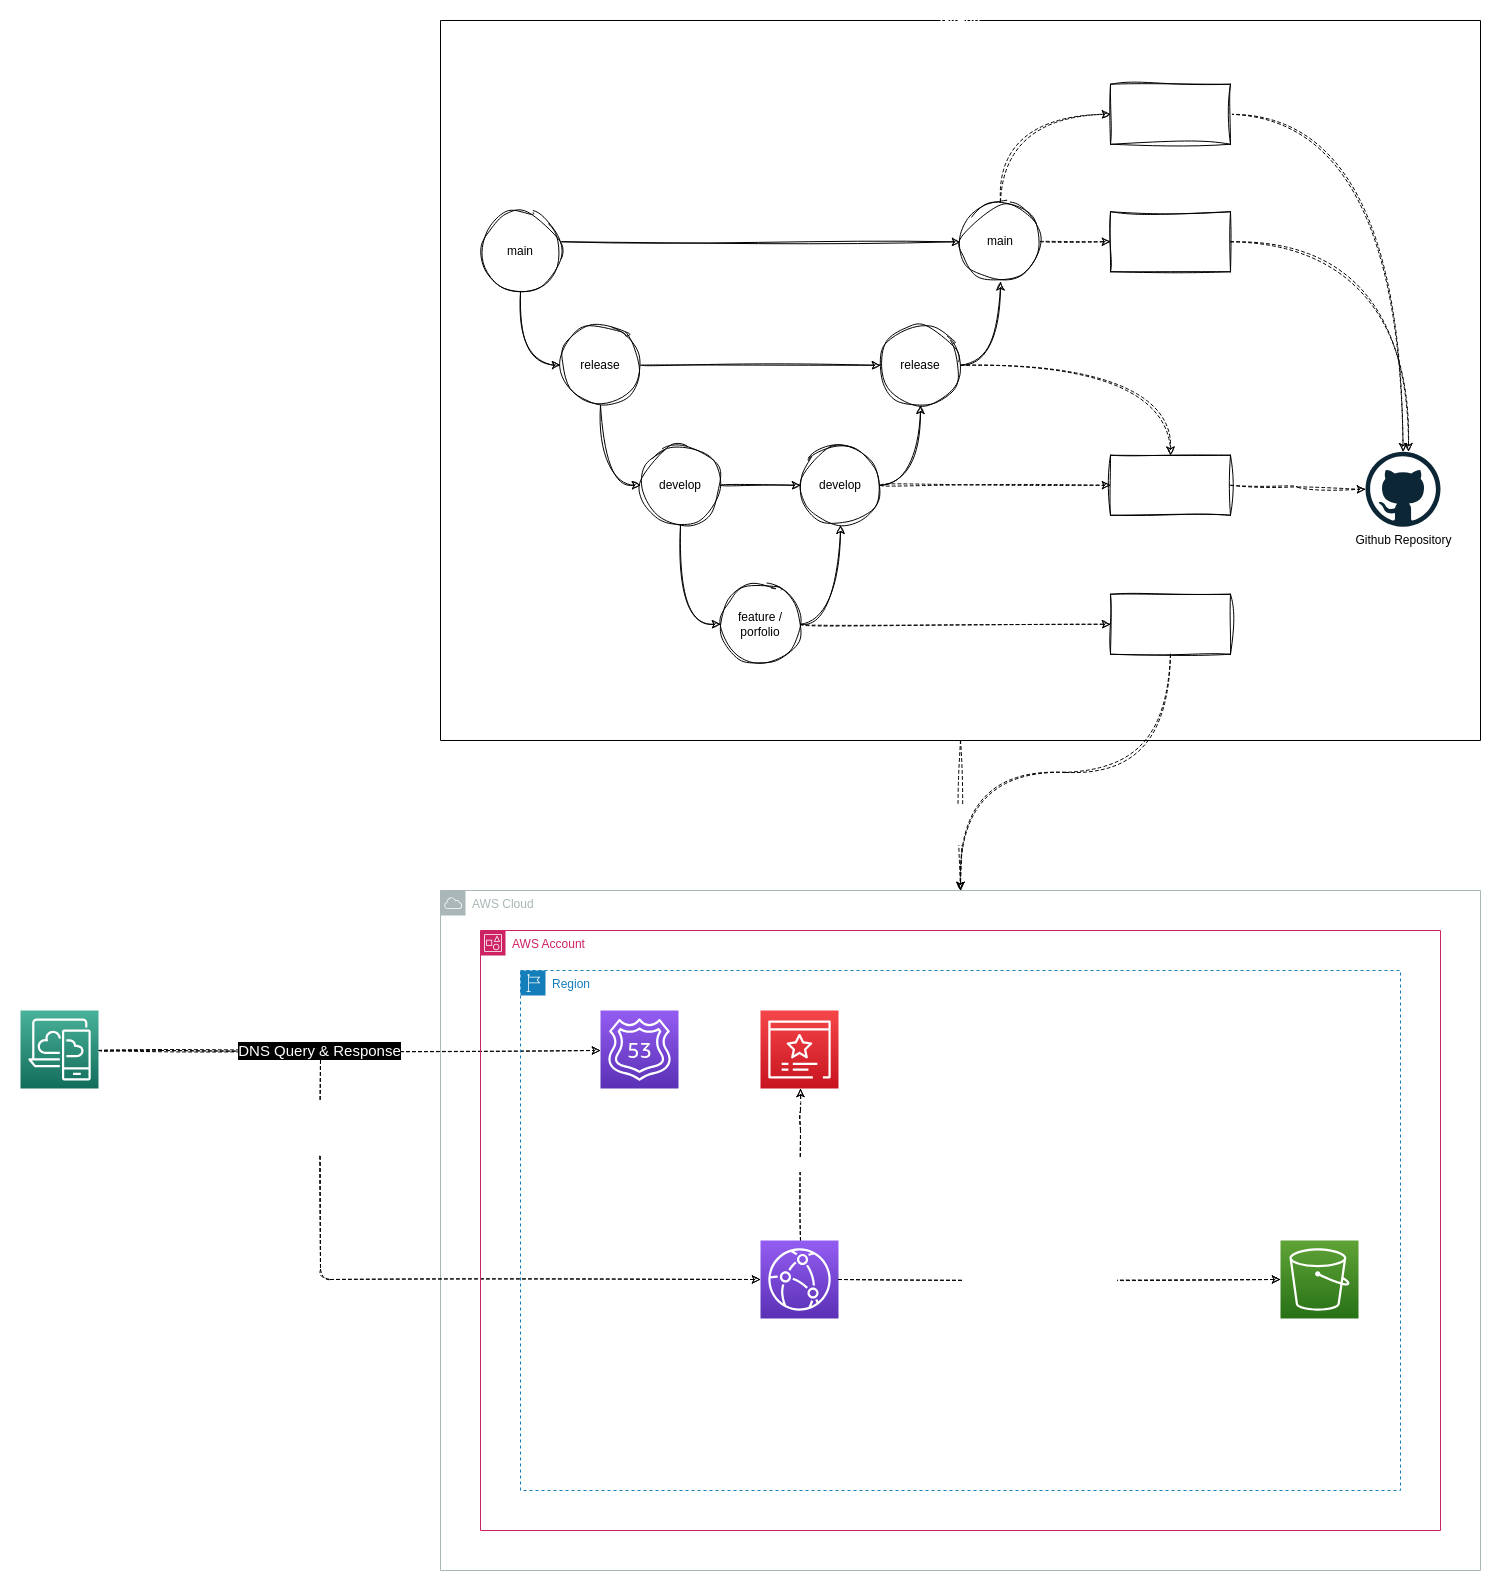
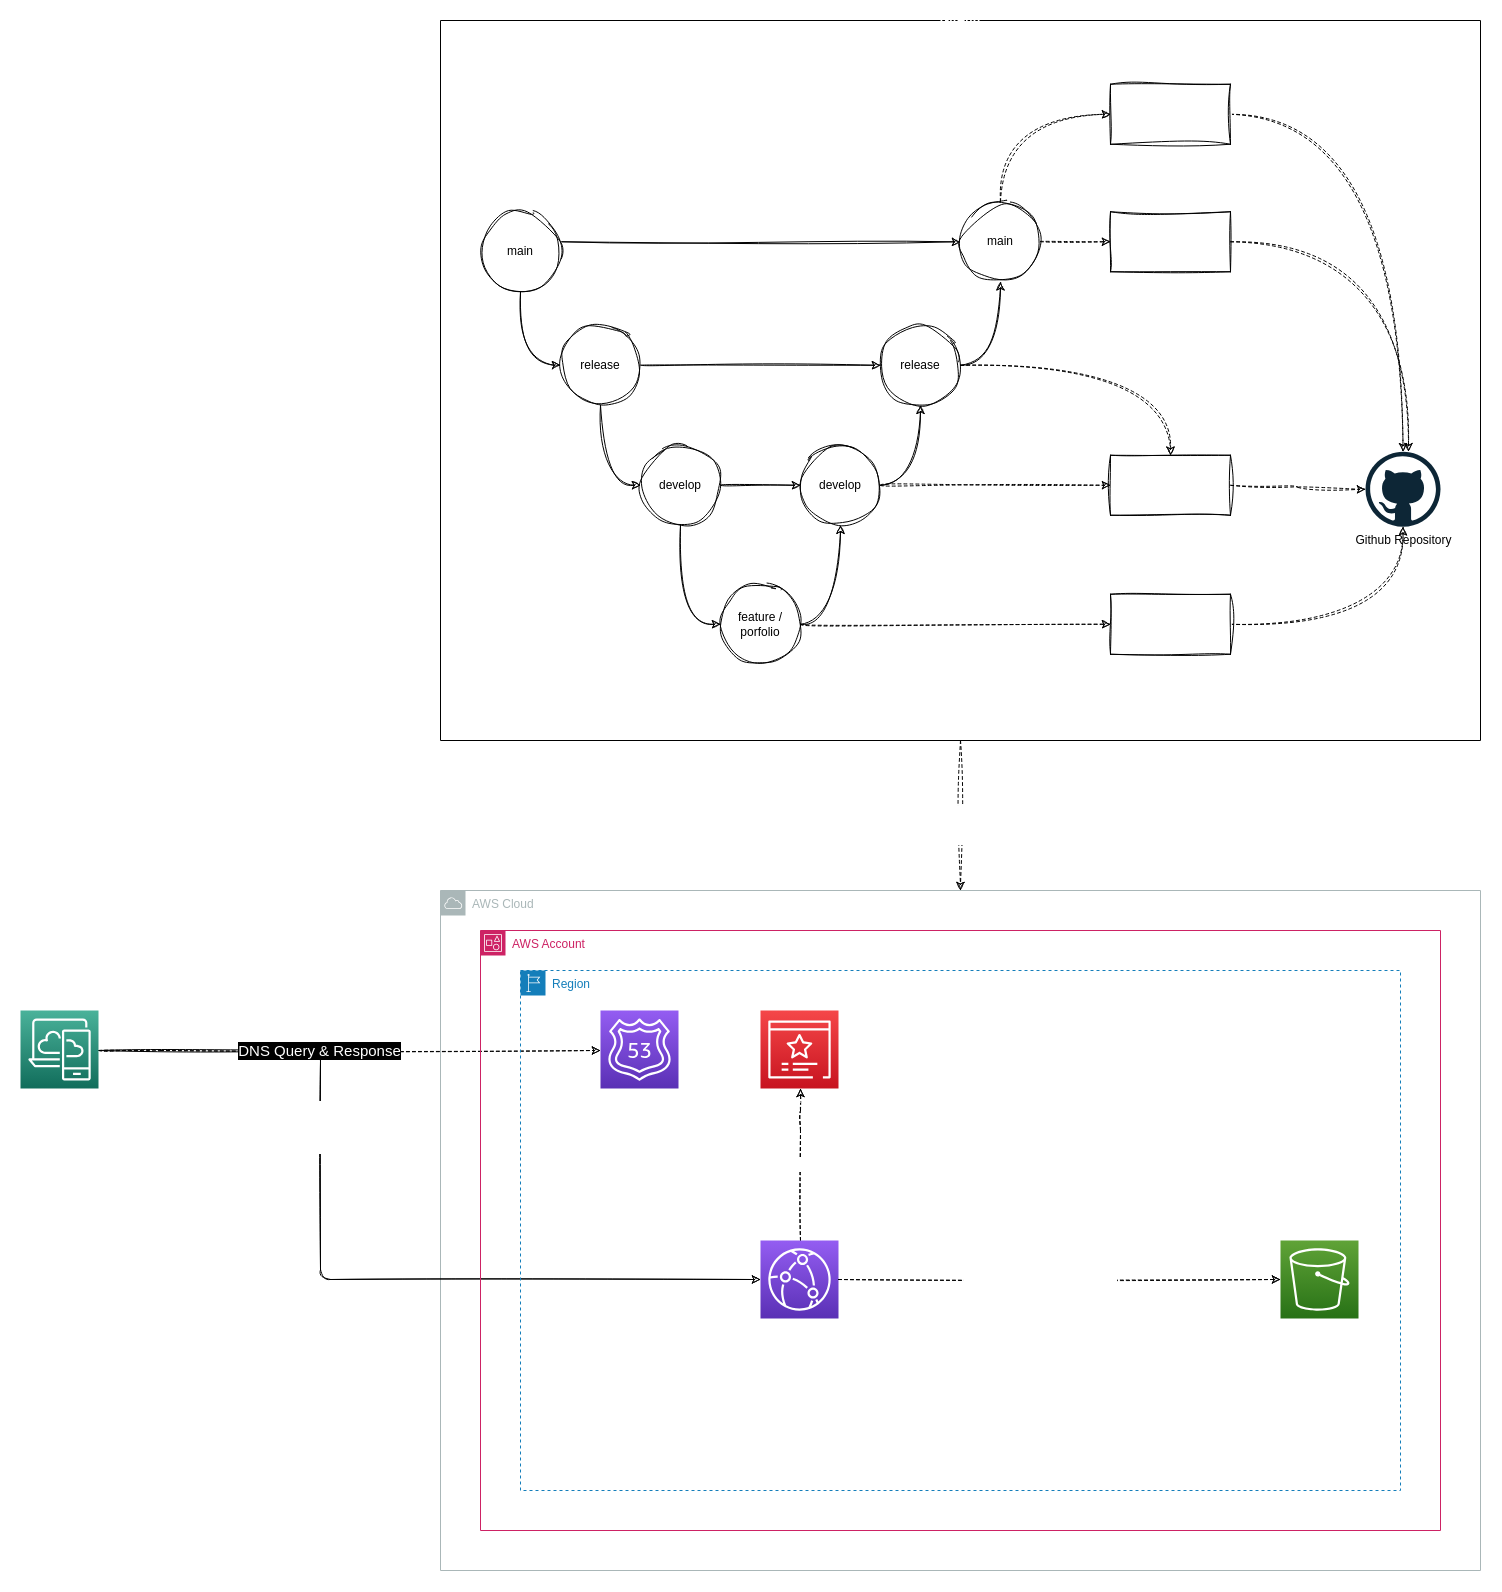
(1111, 765) -> (1339, 610)
(477, 1280) -> (477, 1280)
